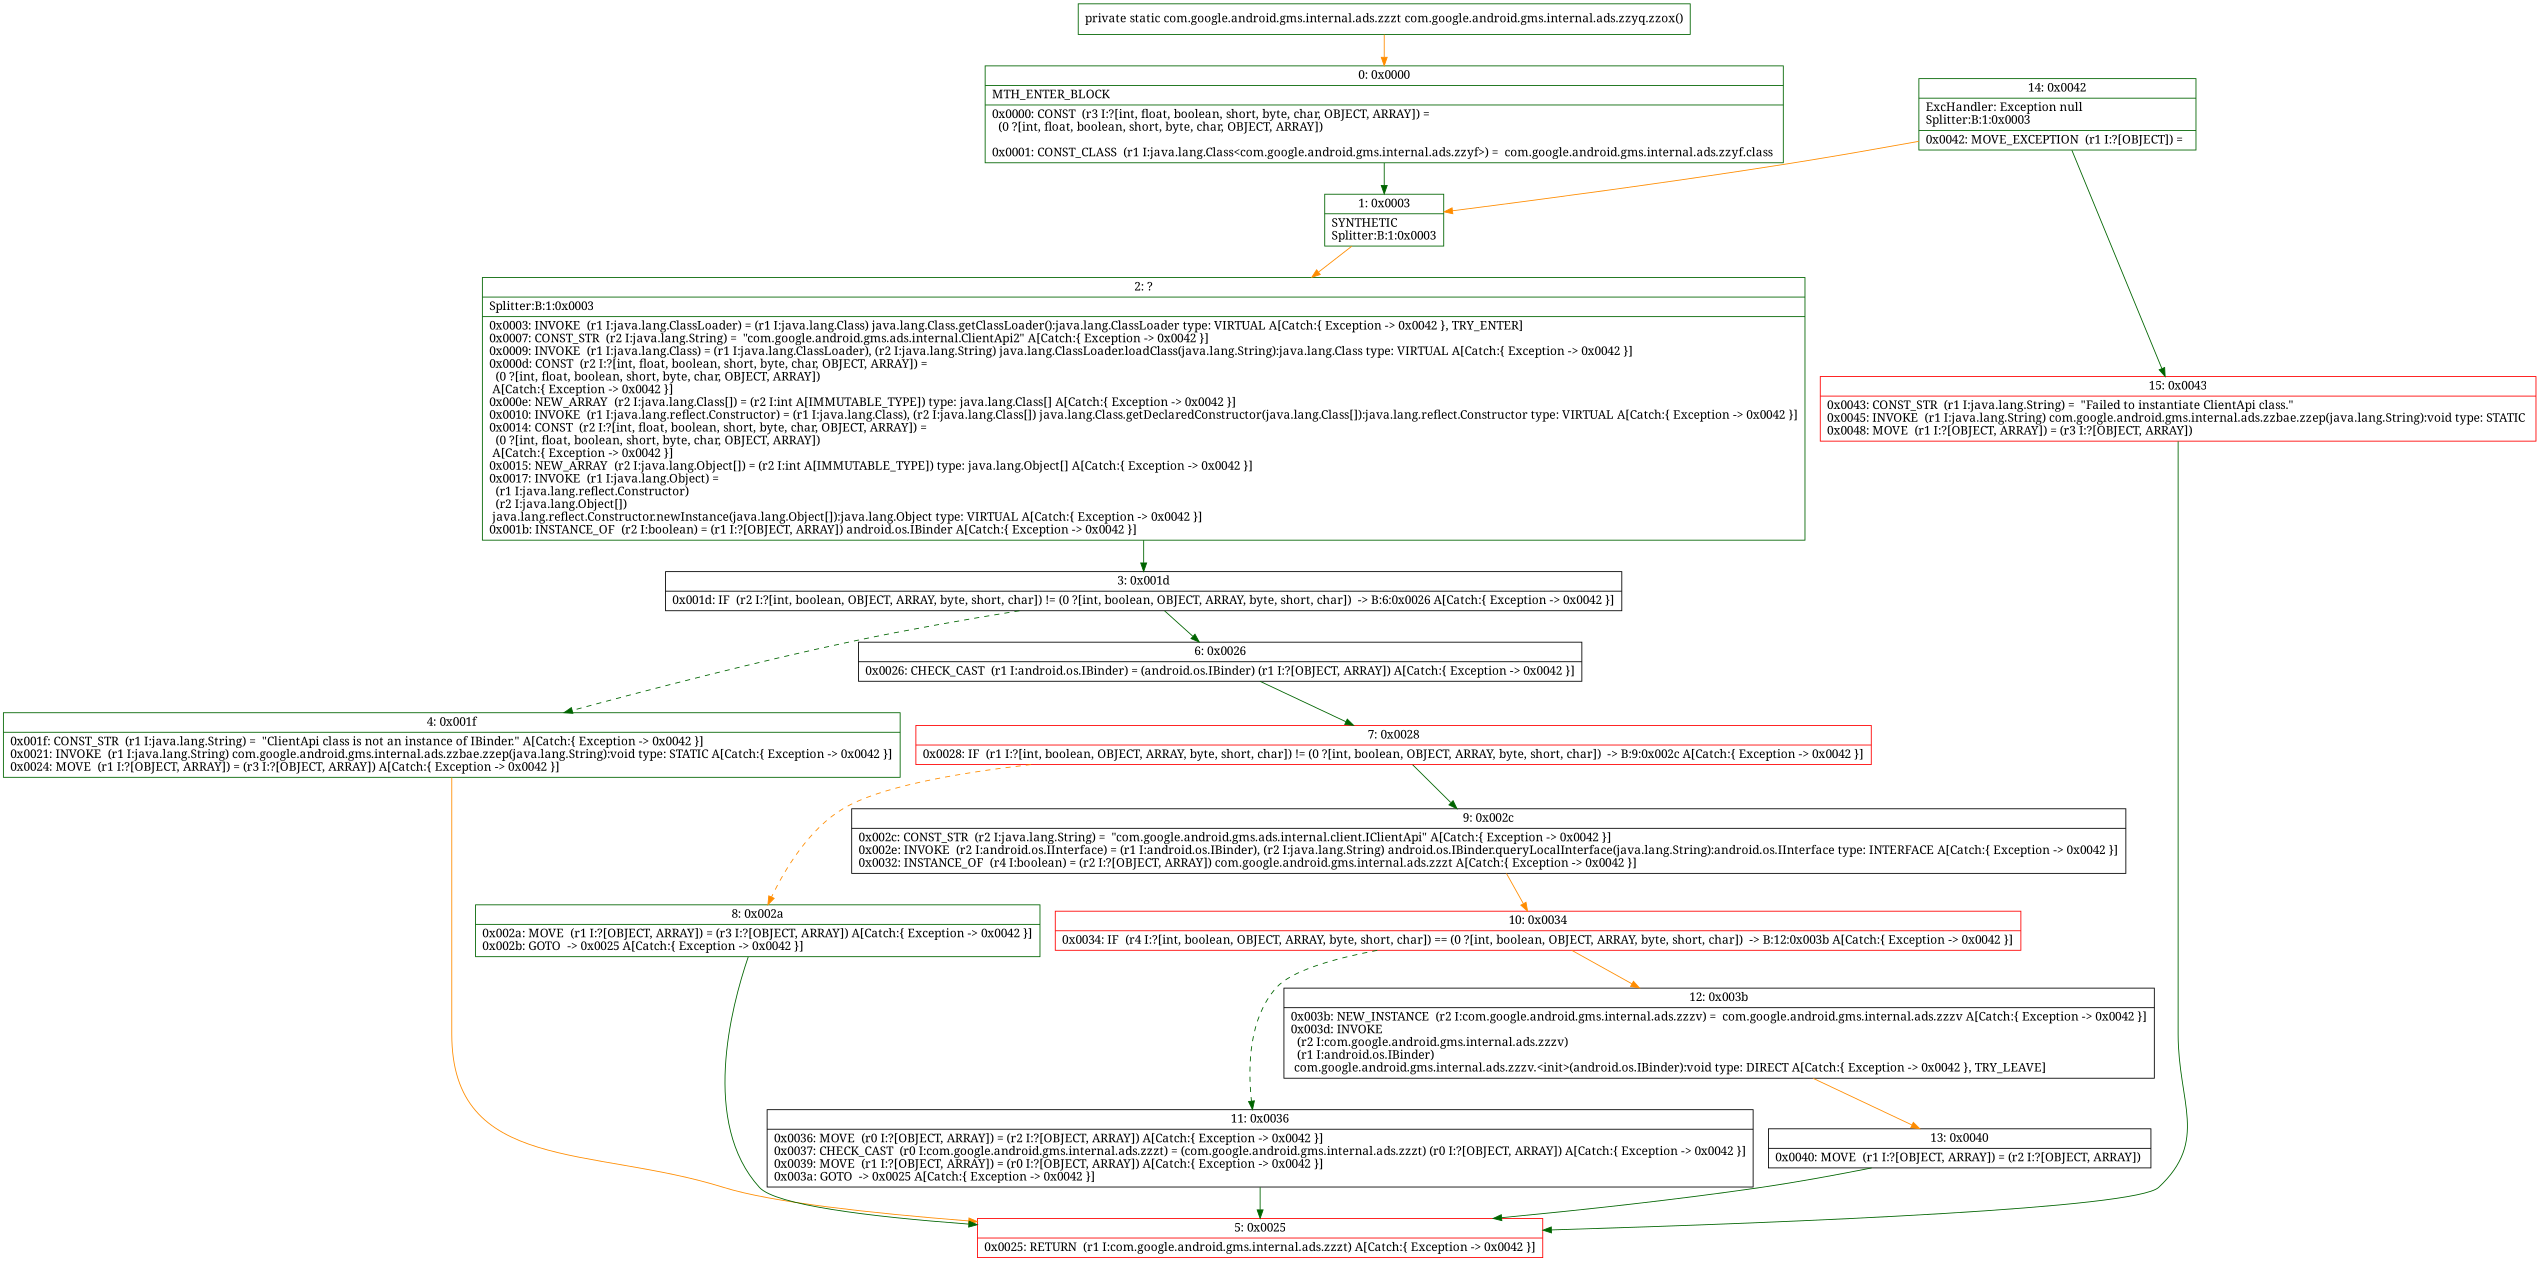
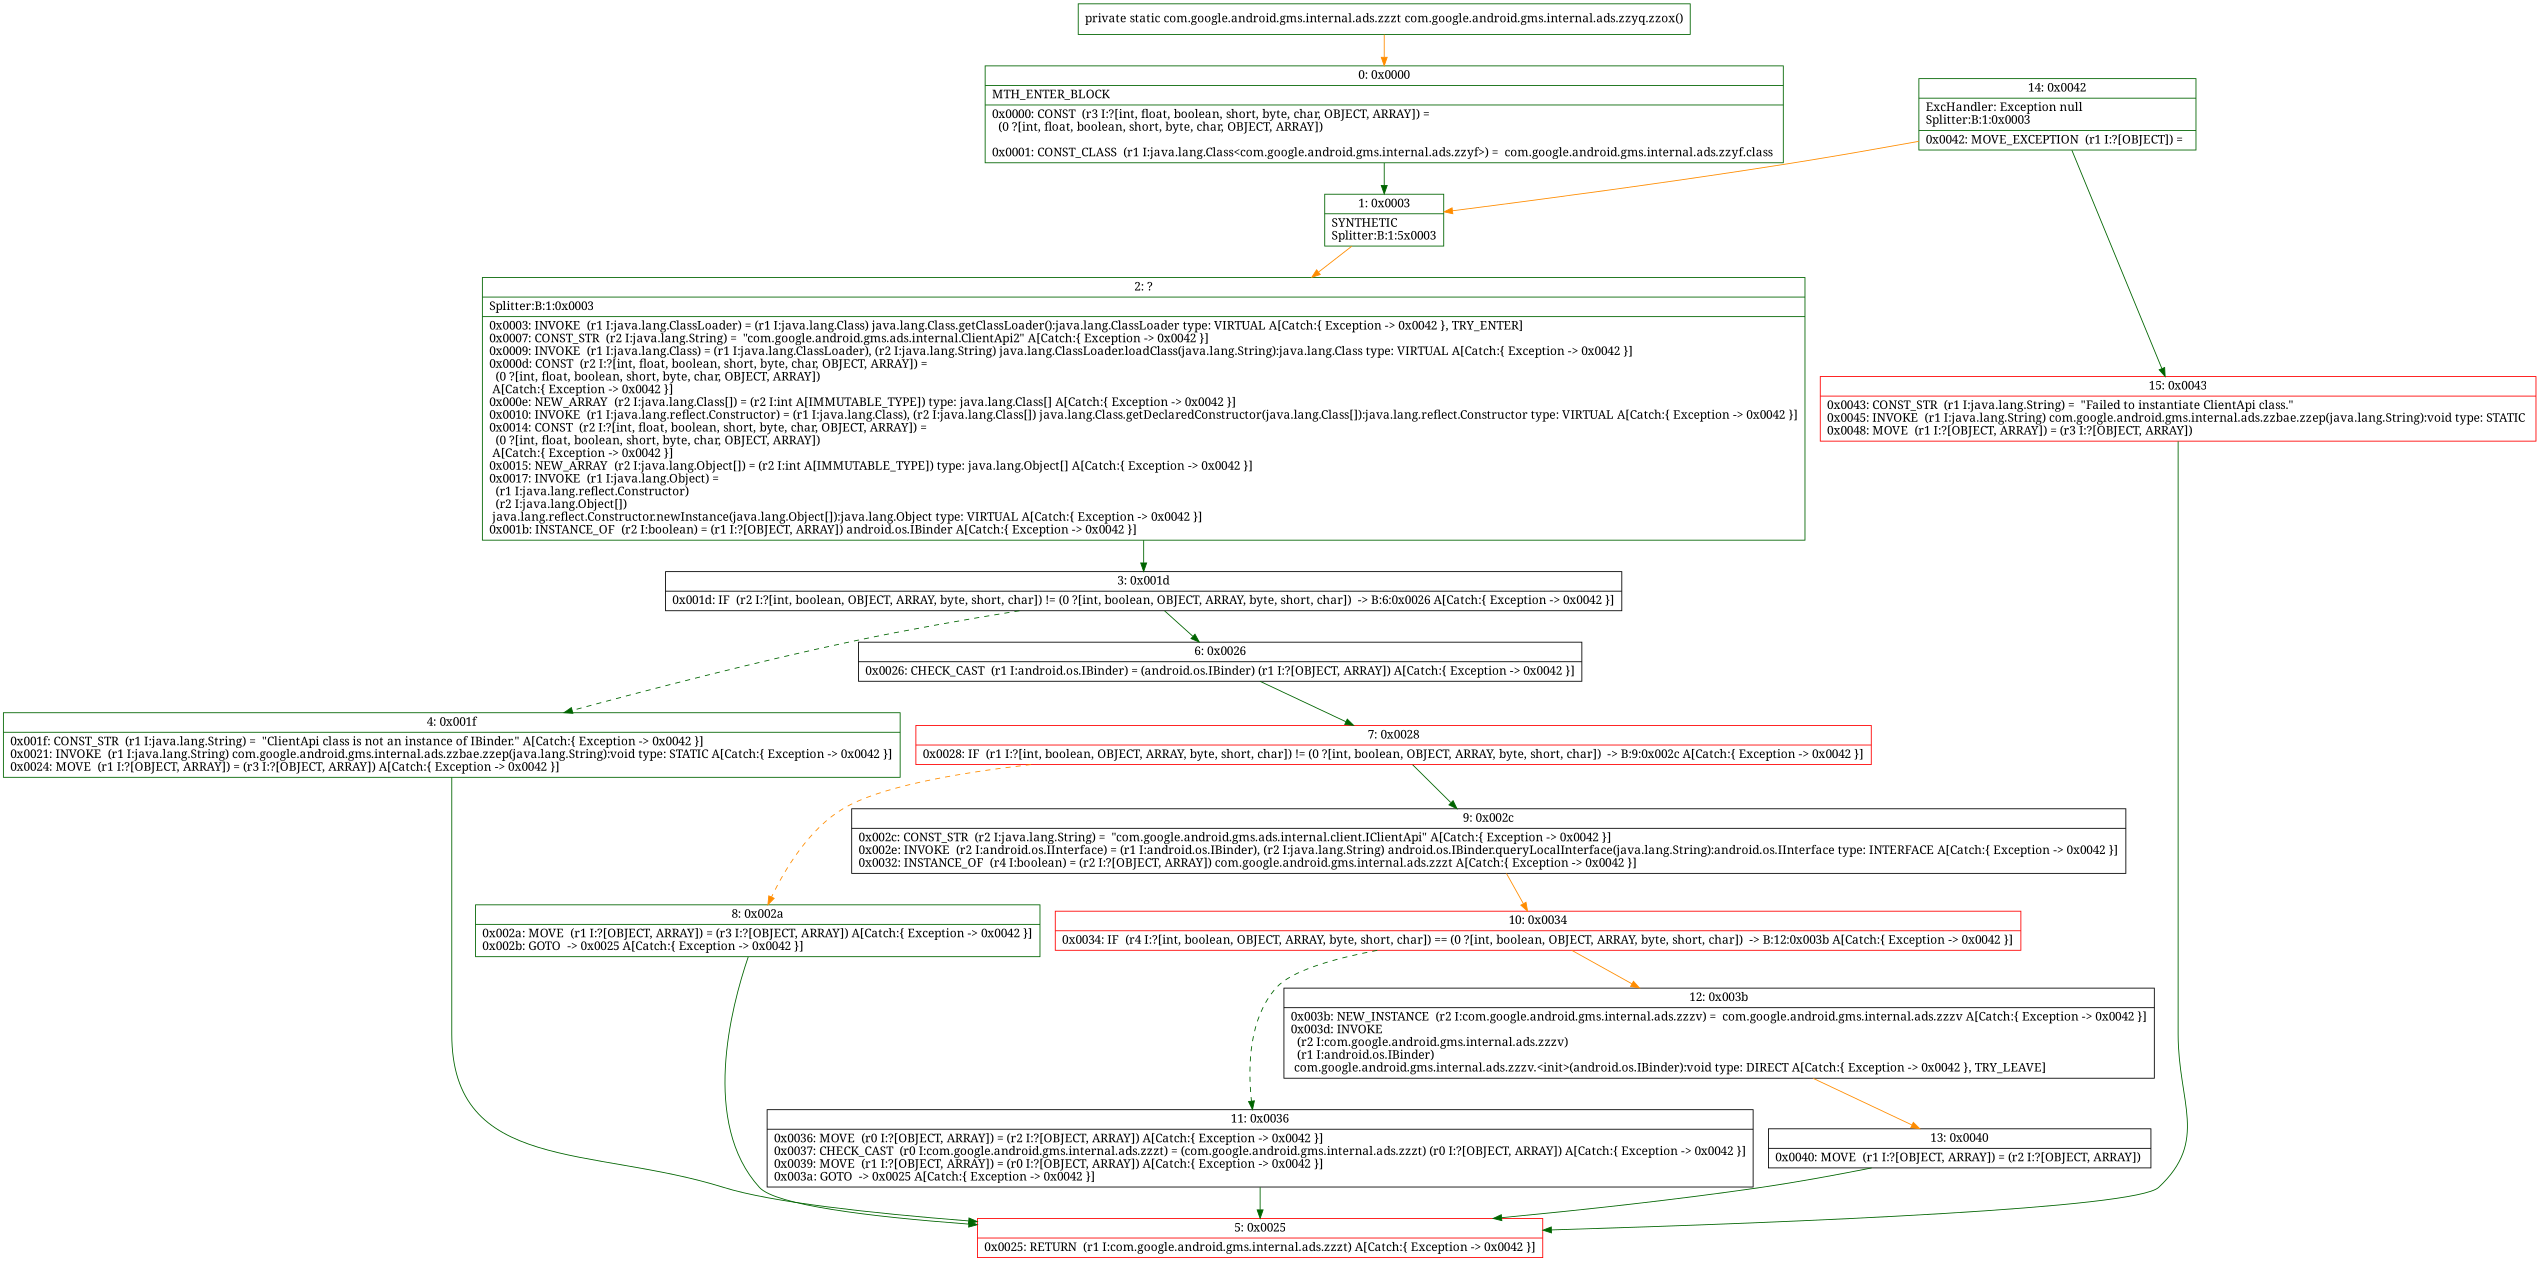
(1384, 236) -> (1384, 236)
(551, 1150) -> (551, 1150)
